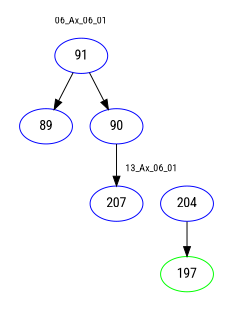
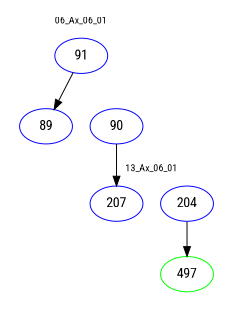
(97, 87) -> none
(187, 274) -> (187, 274)
